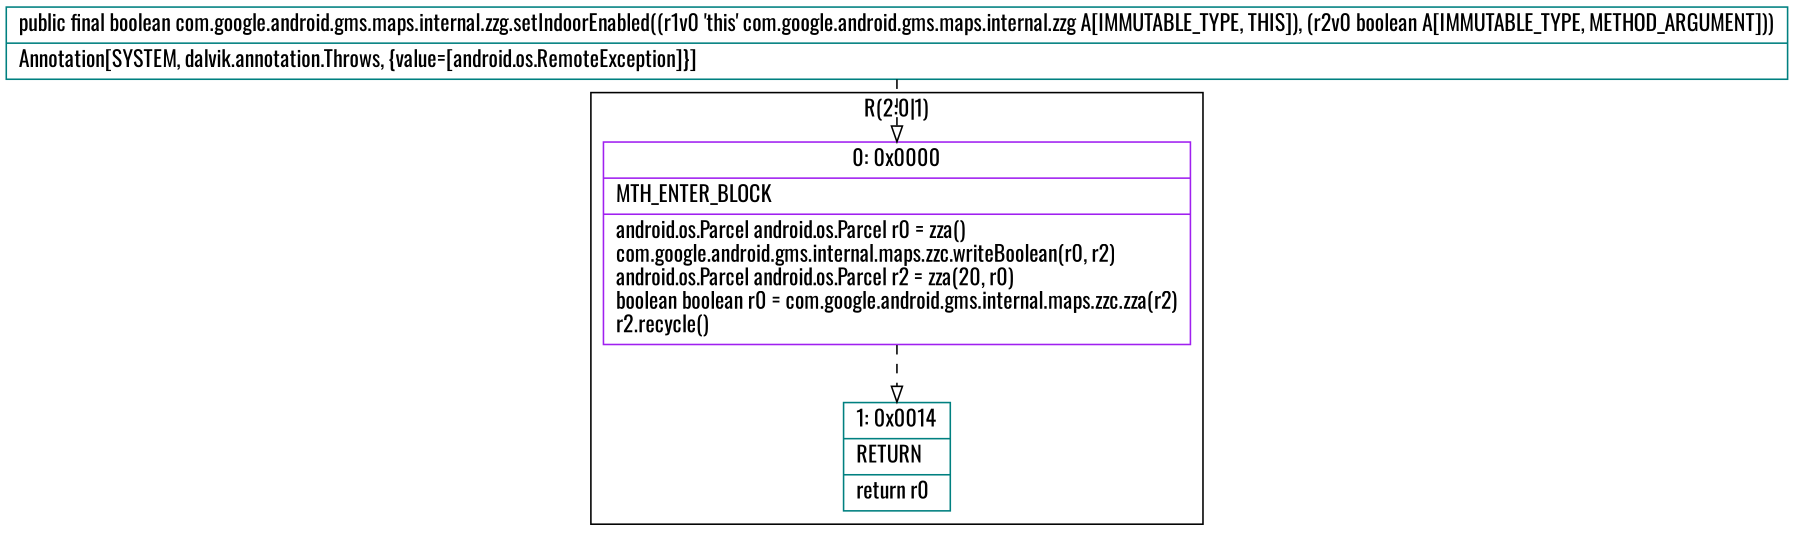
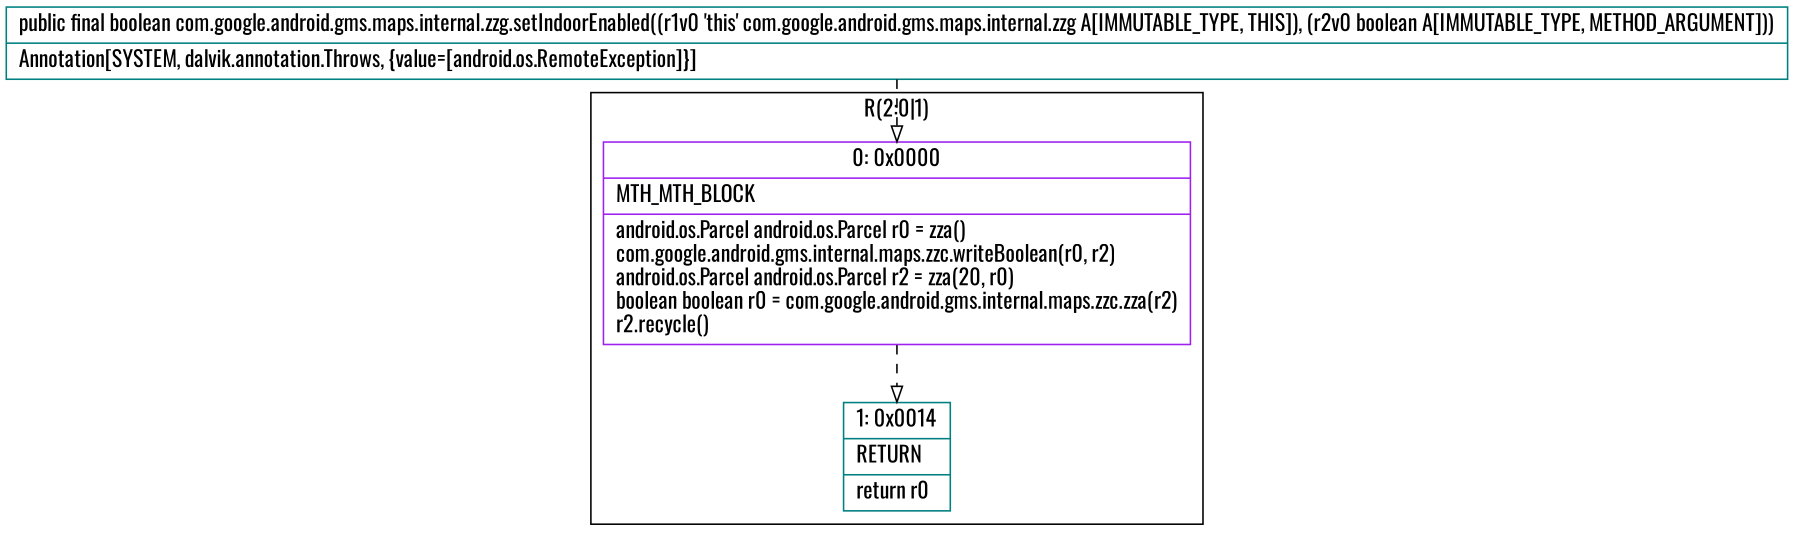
(694, 195) -> (686, 195)
